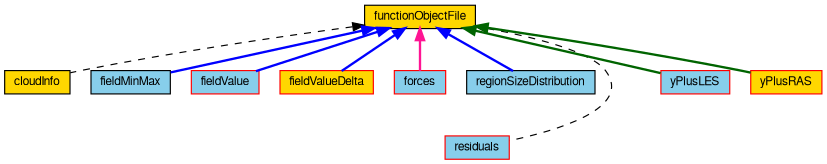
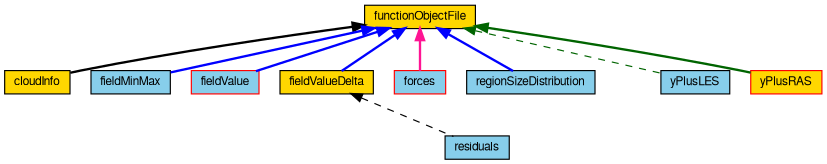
(211, 48) -> (211, 48)
(605, 60) -> (568, 52)
(608, 76) -> (407, 117)
(327, 82) -> (327, 82)
(695, 82) -> (695, 82)
(477, 148) -> (477, 148)
